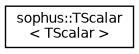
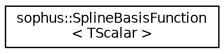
(70, 27) -> (112, 27)
